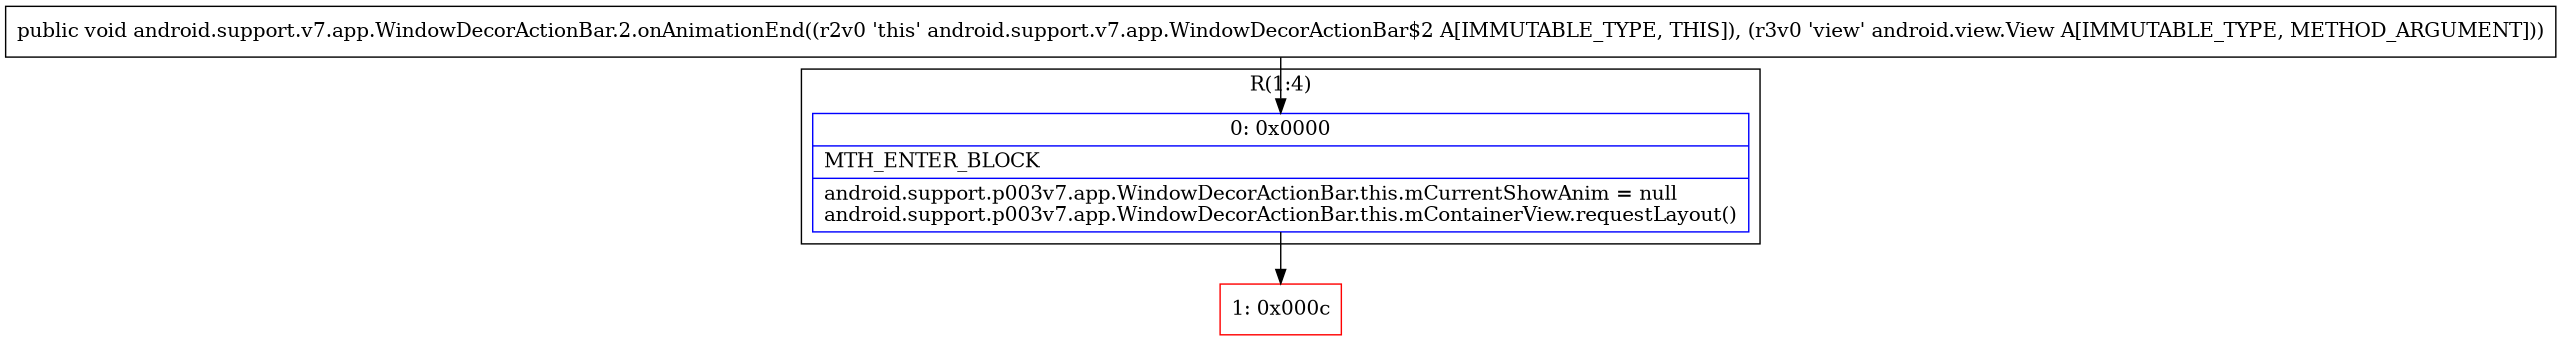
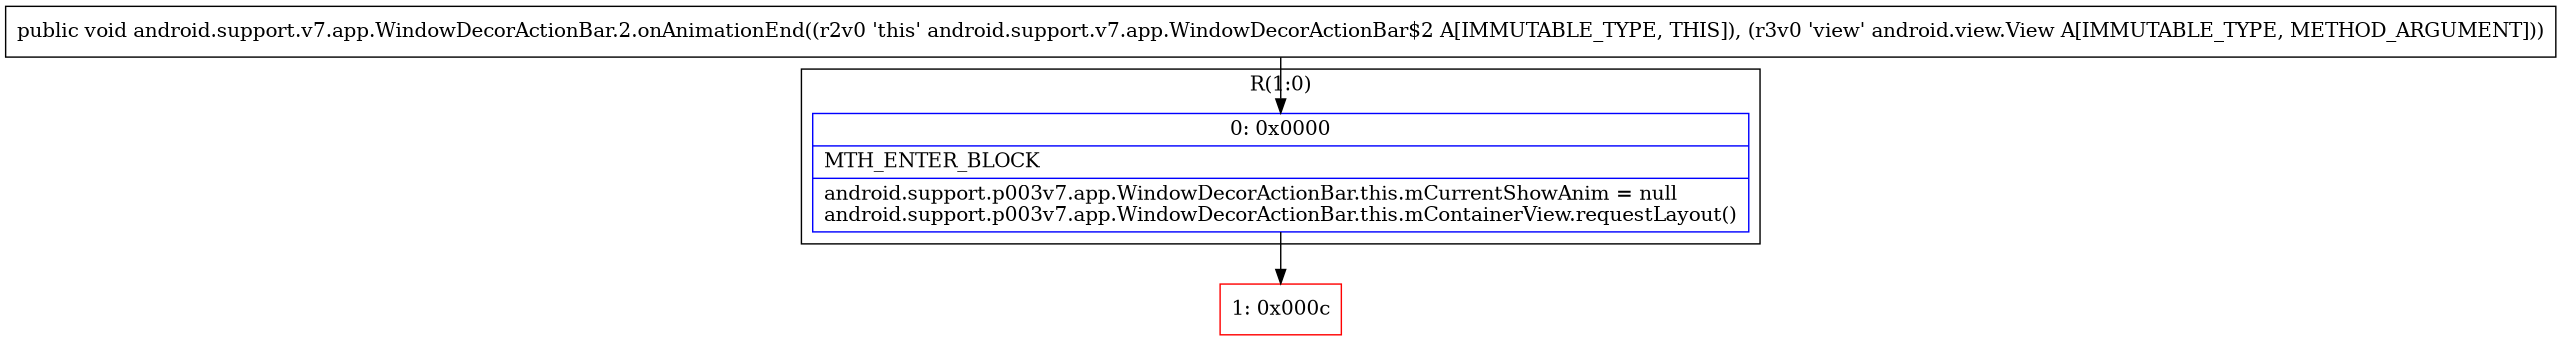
(1281, 85) -> (1281, 85)
